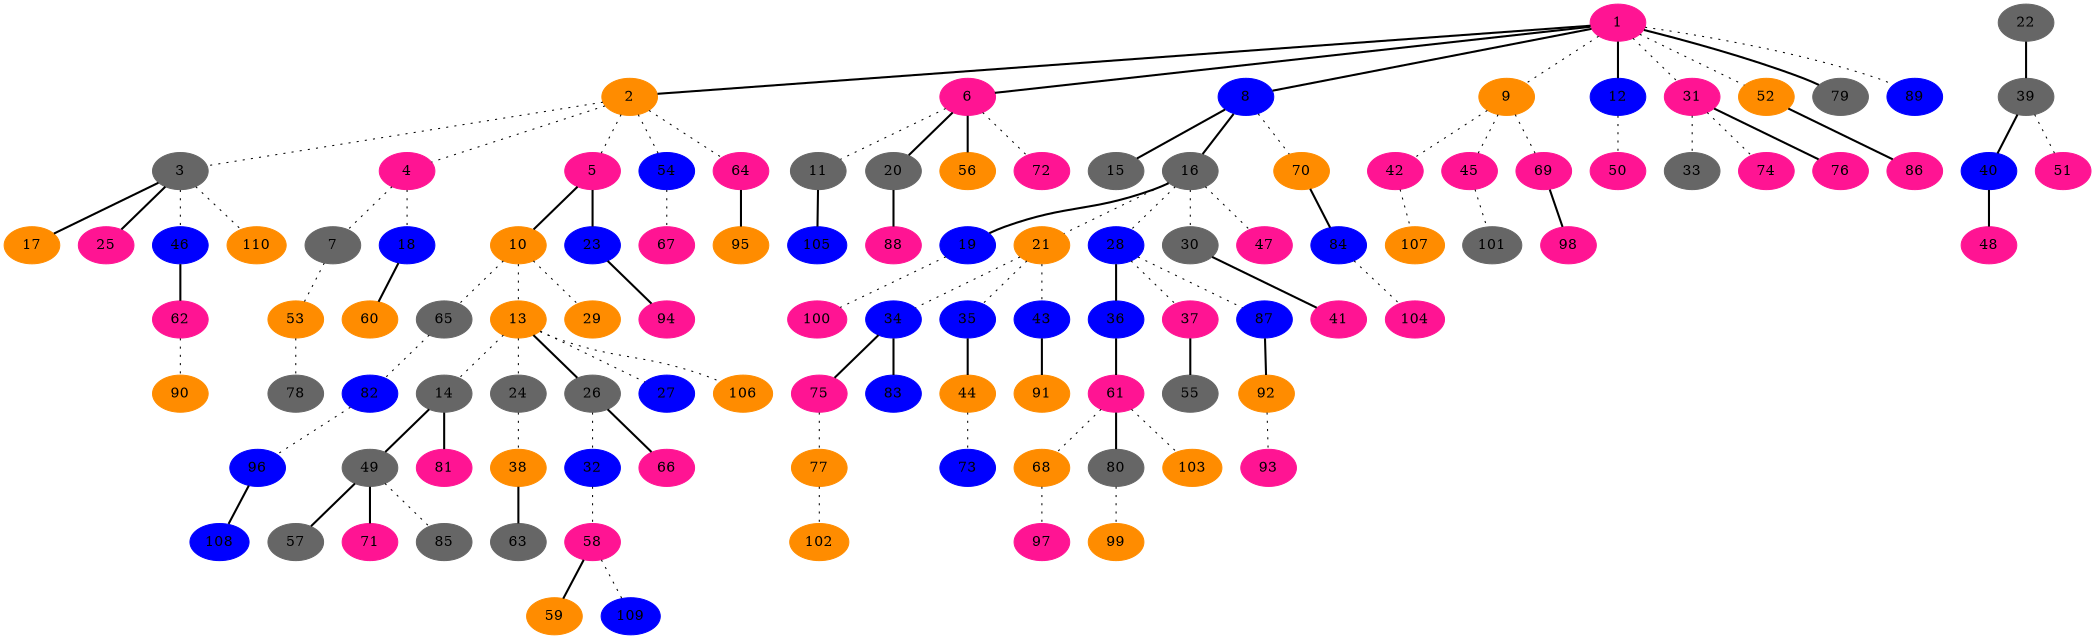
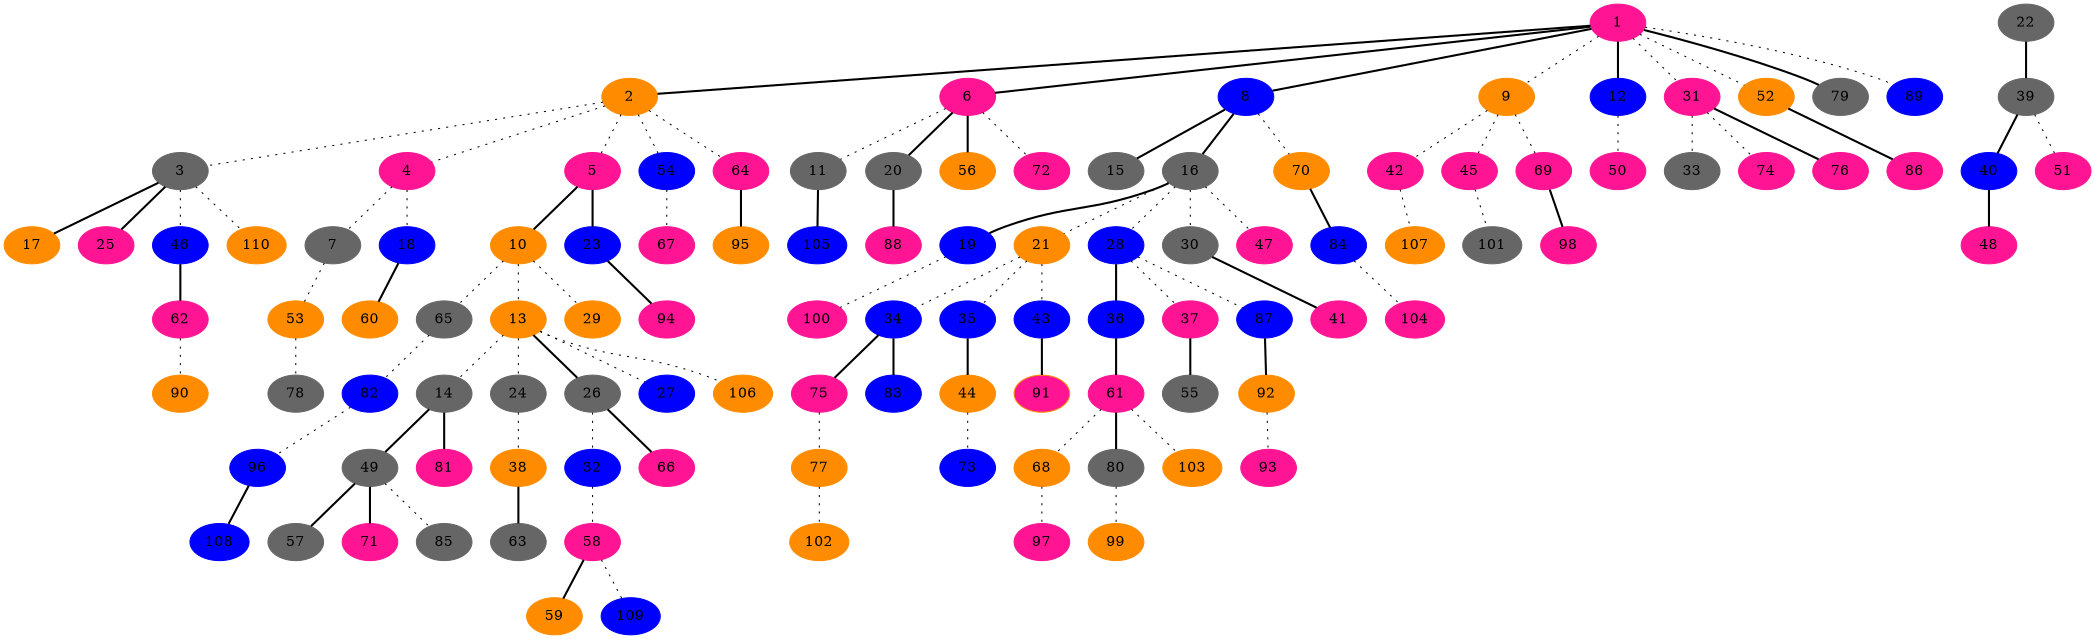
(1042, 394) -> (1042, 394)
